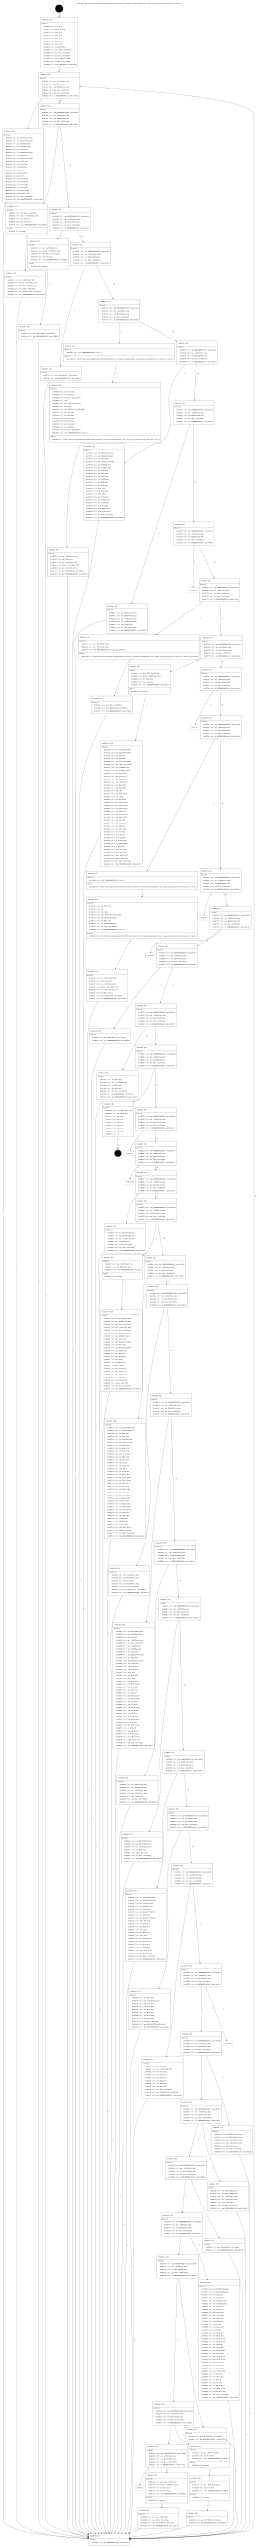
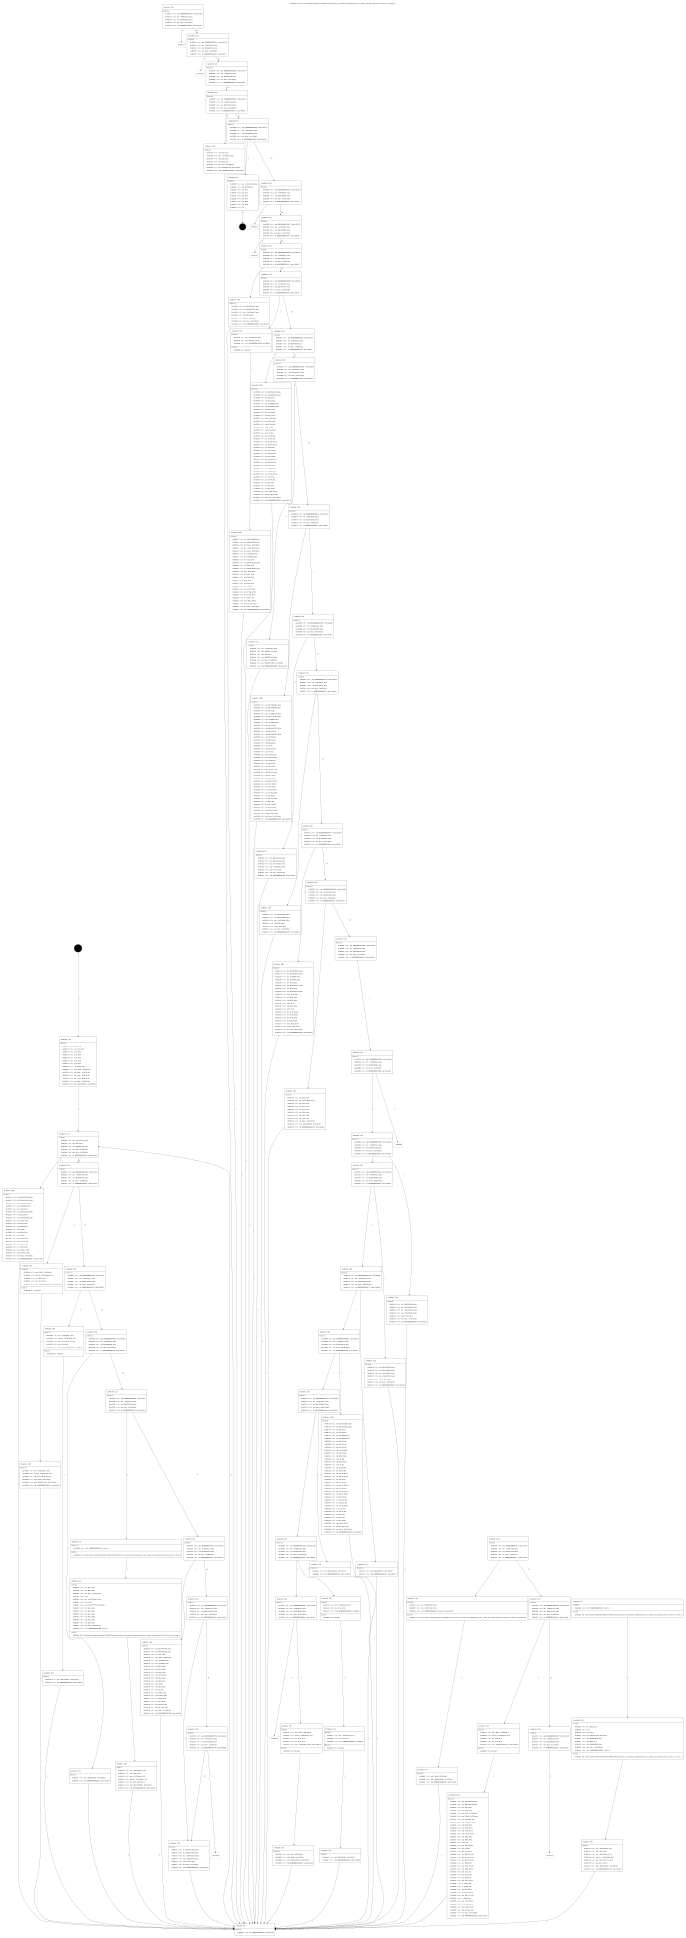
(206, 562) -> (198, 1795)
(221, 727) -> none
(110, 1036) -> none
(162, 2077) -> none
